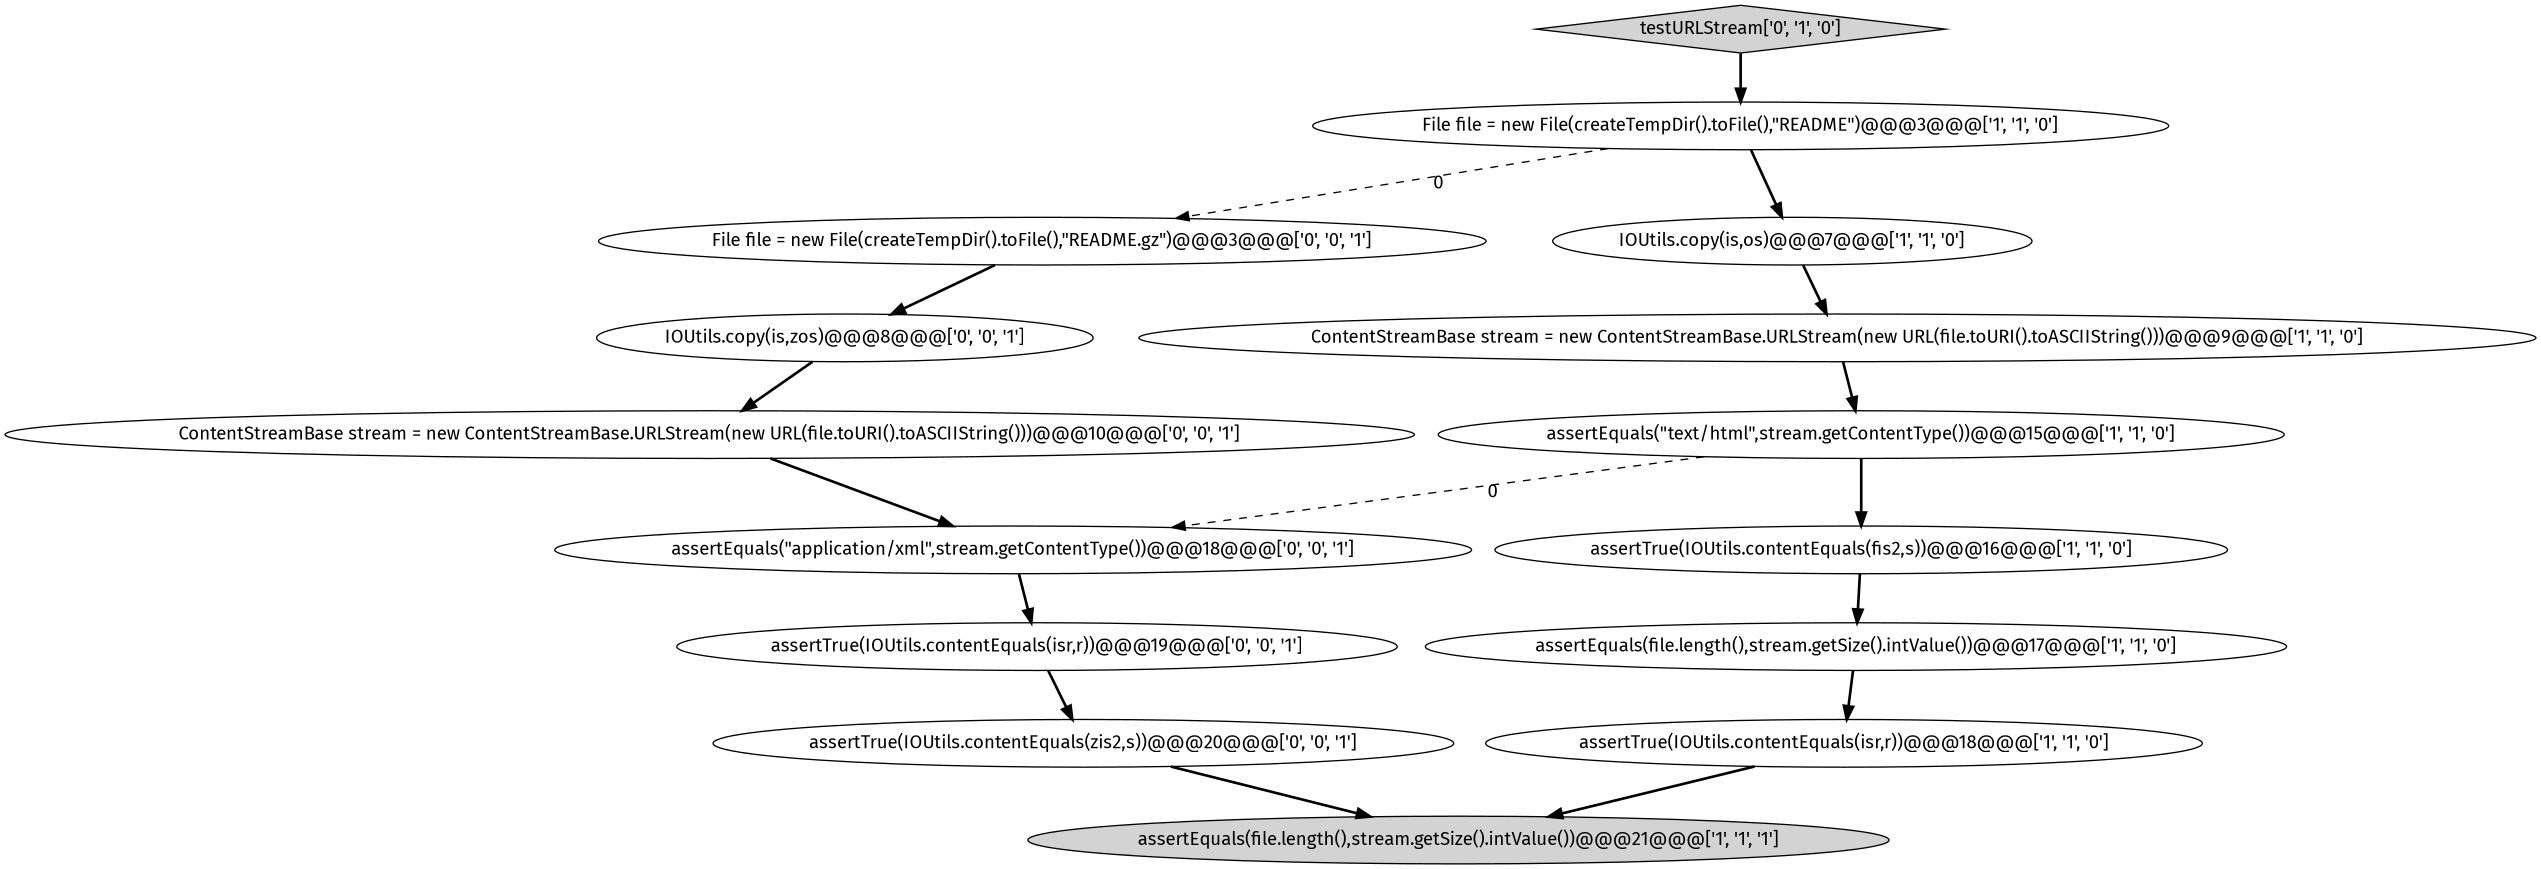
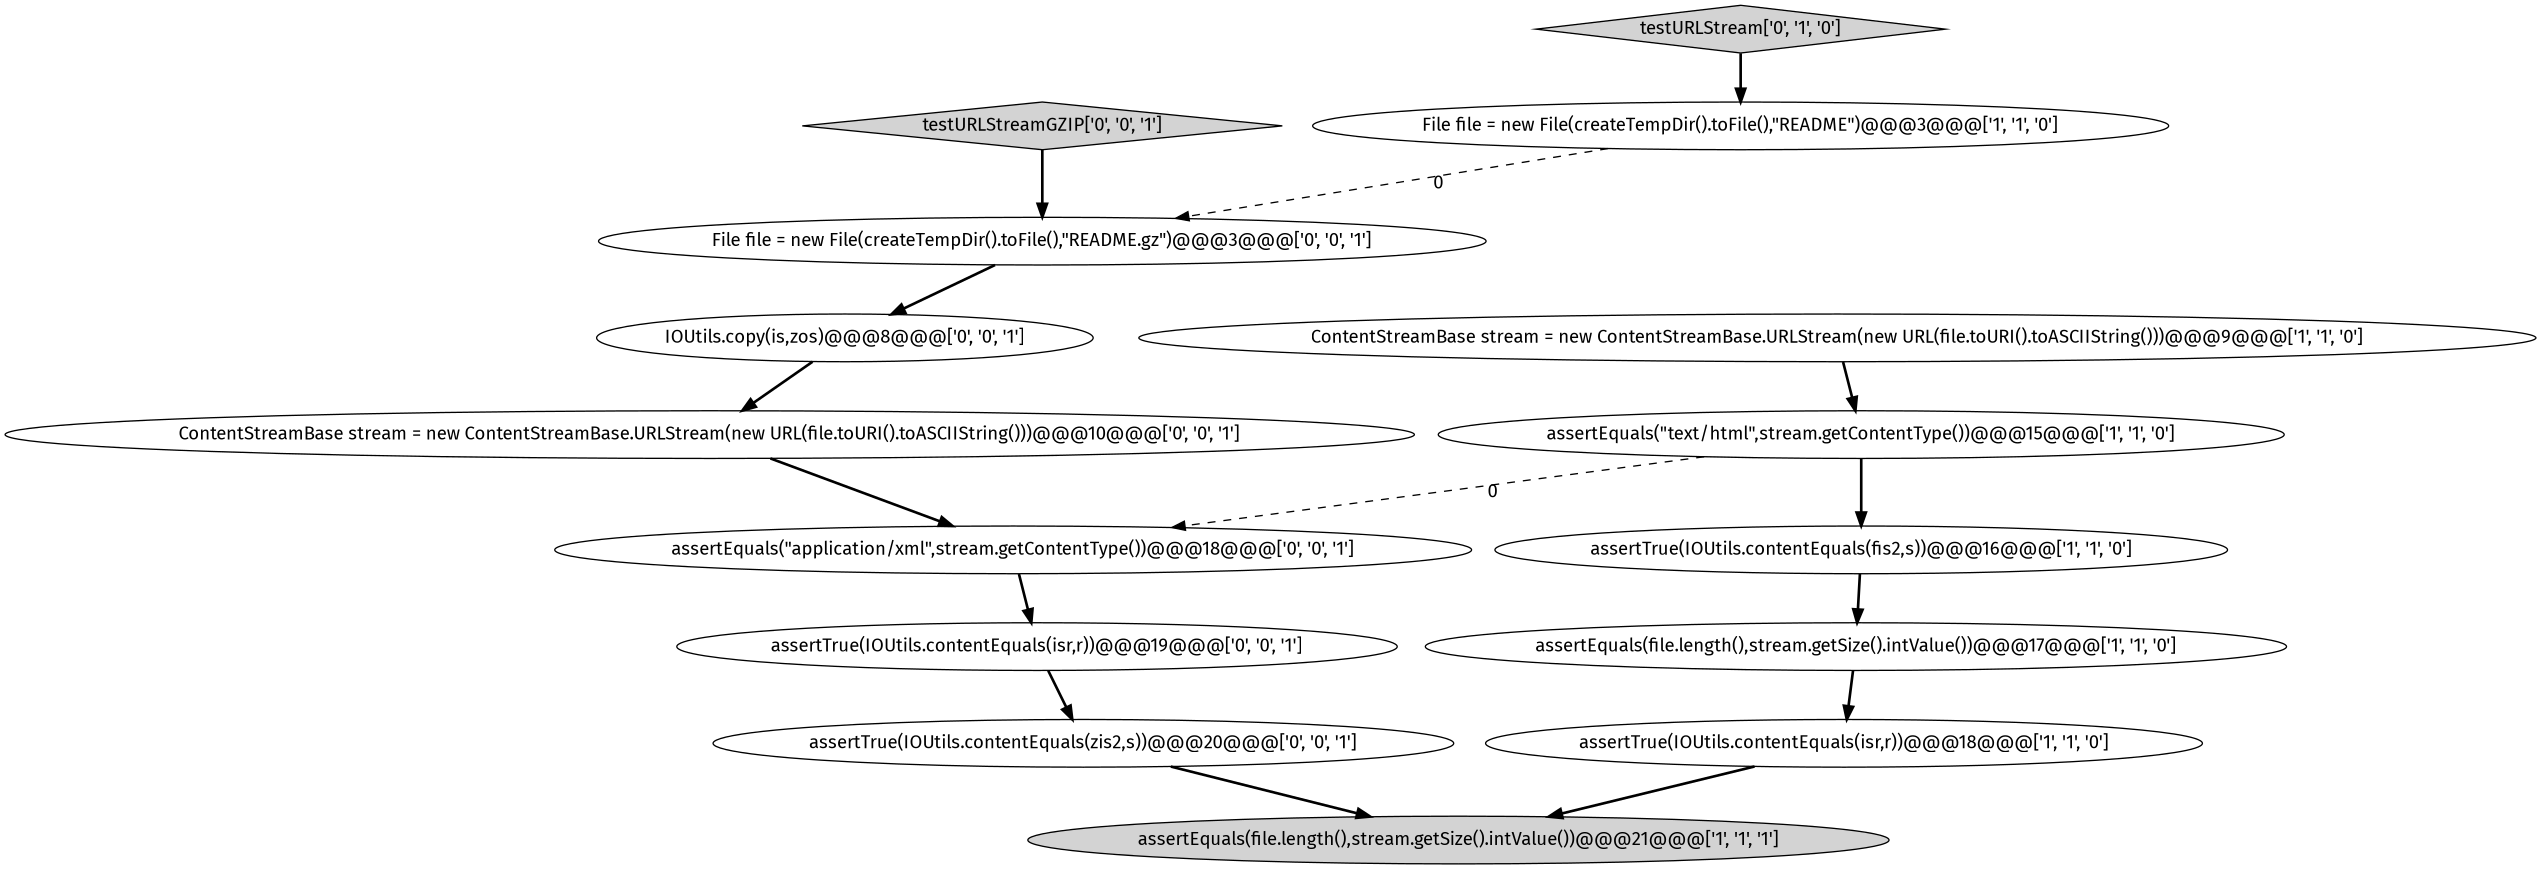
none -> (1042, 126)
(1792, 241) -> none
